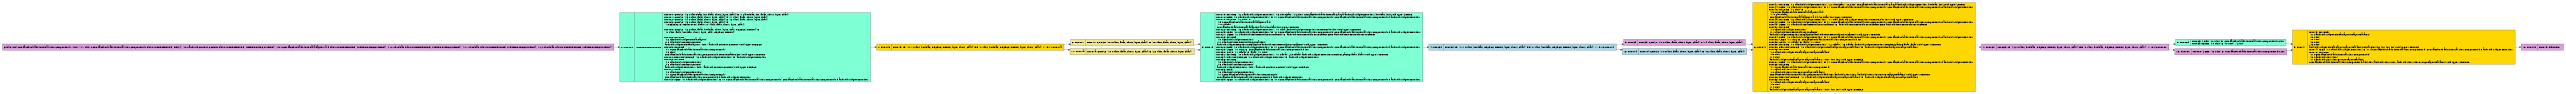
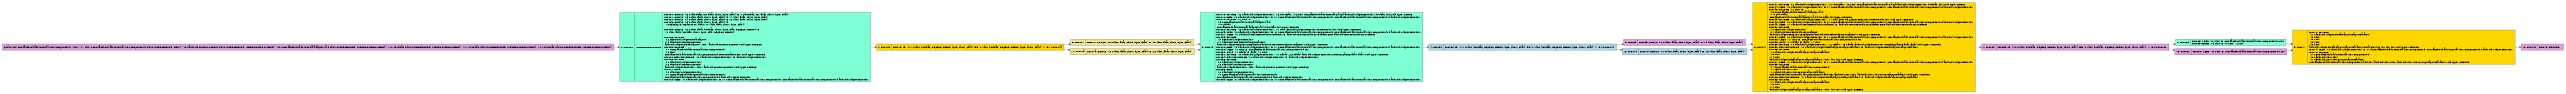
(2320, 32) -> (2320, 32)
